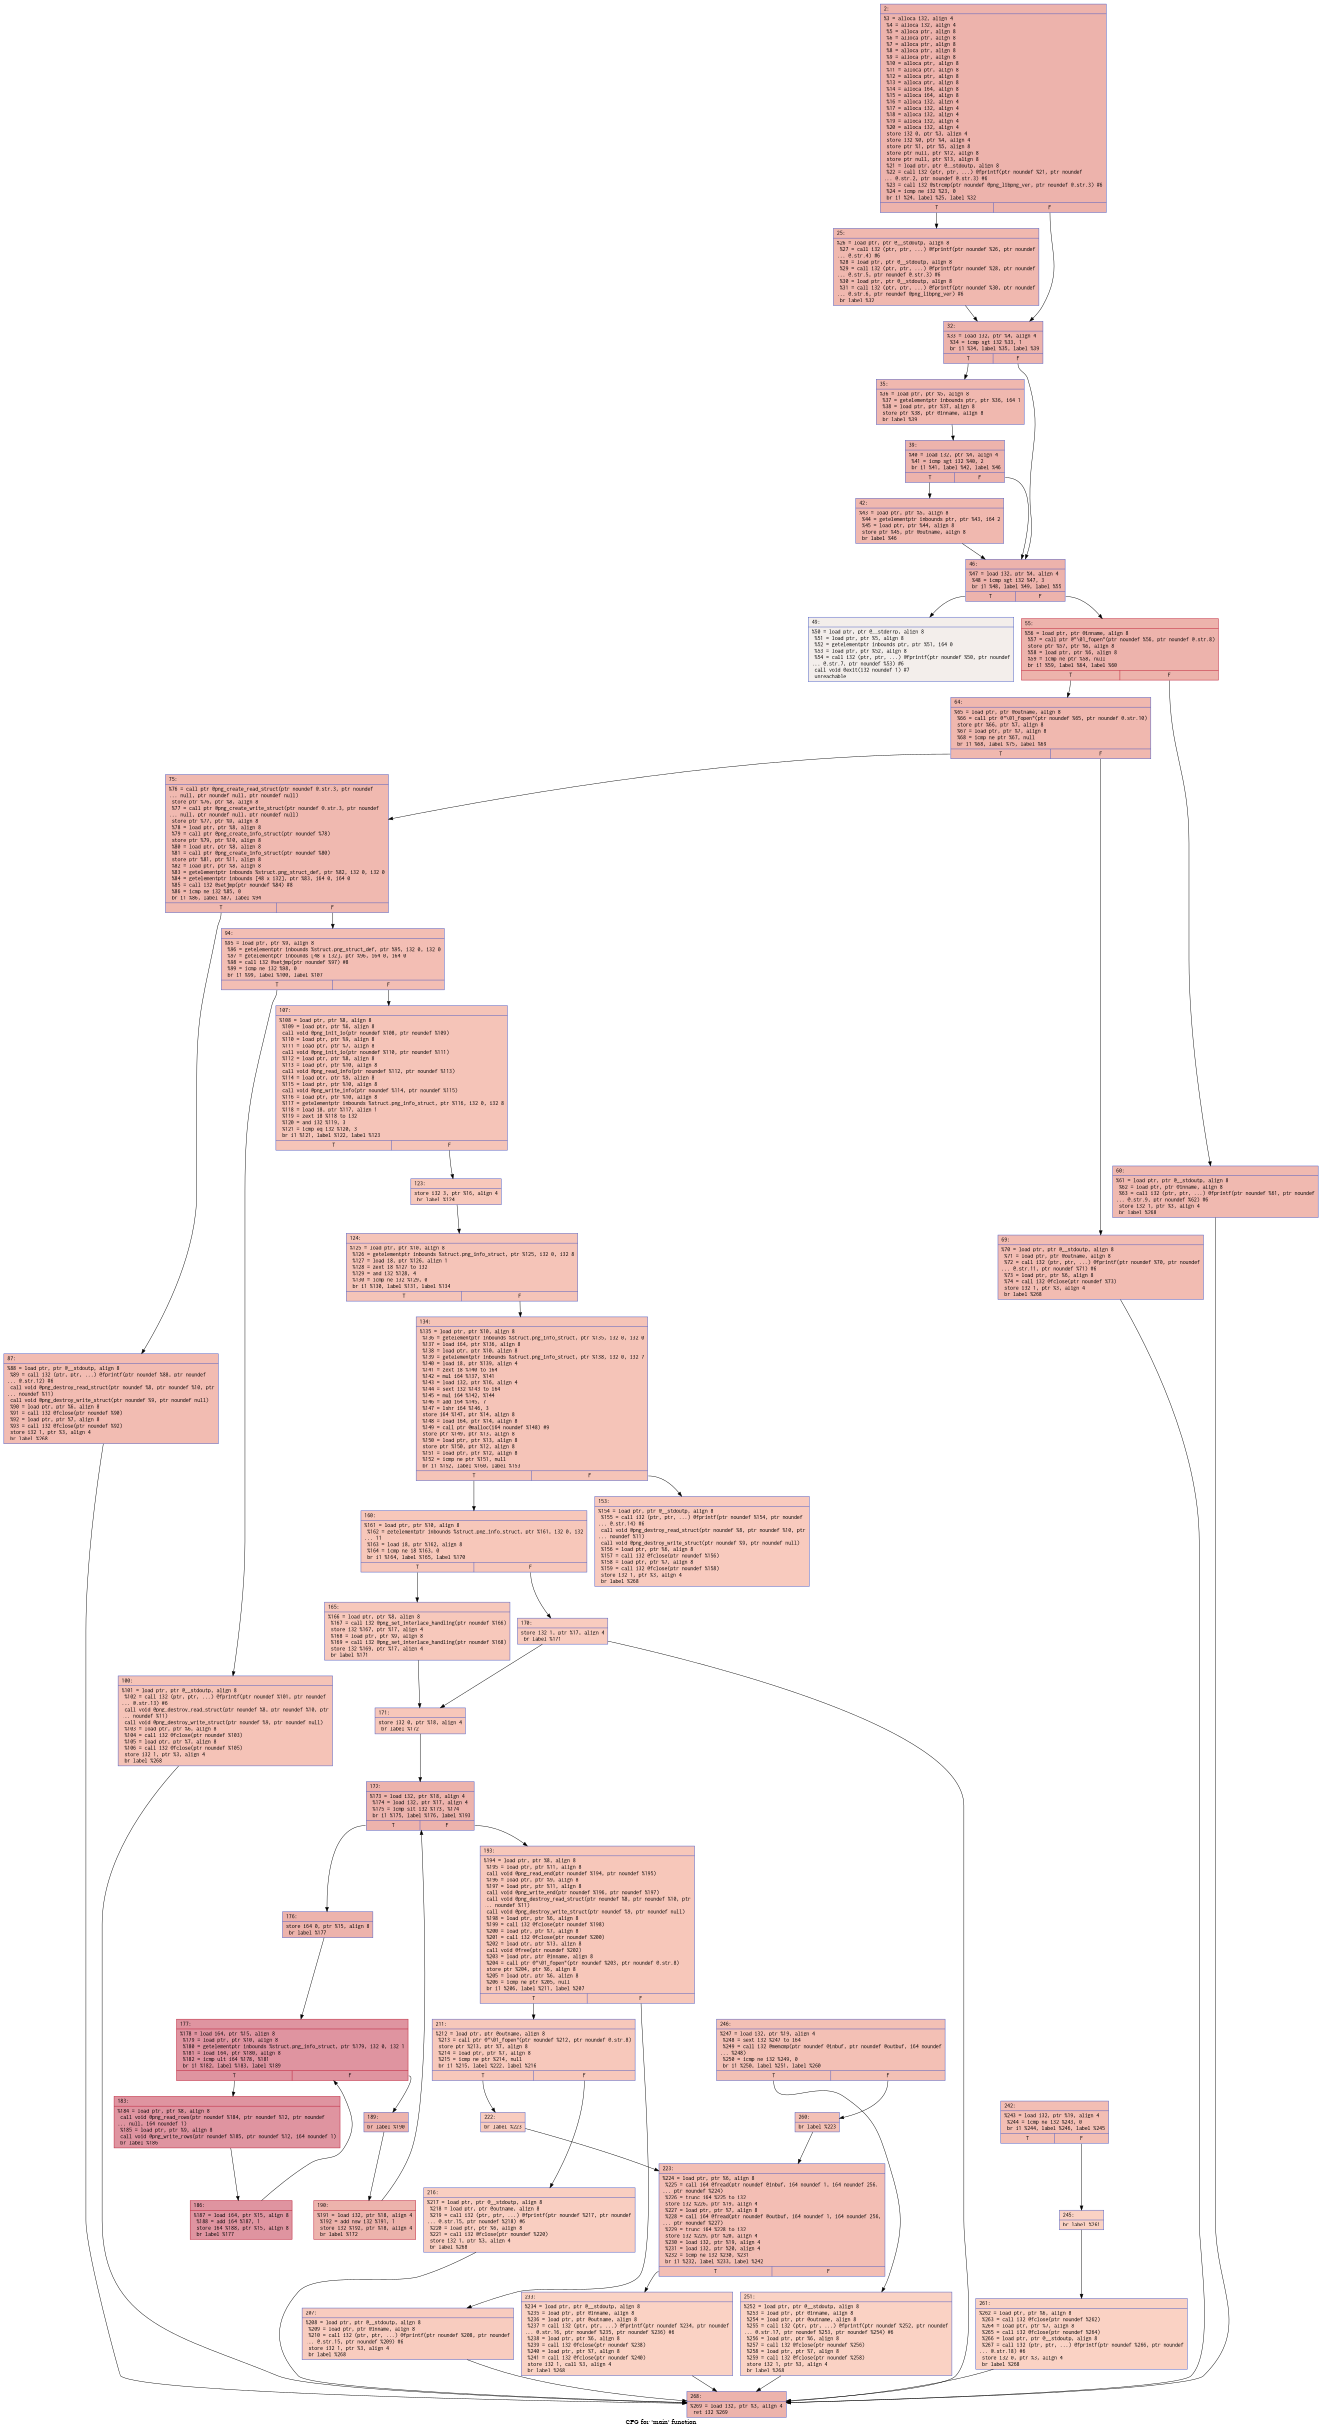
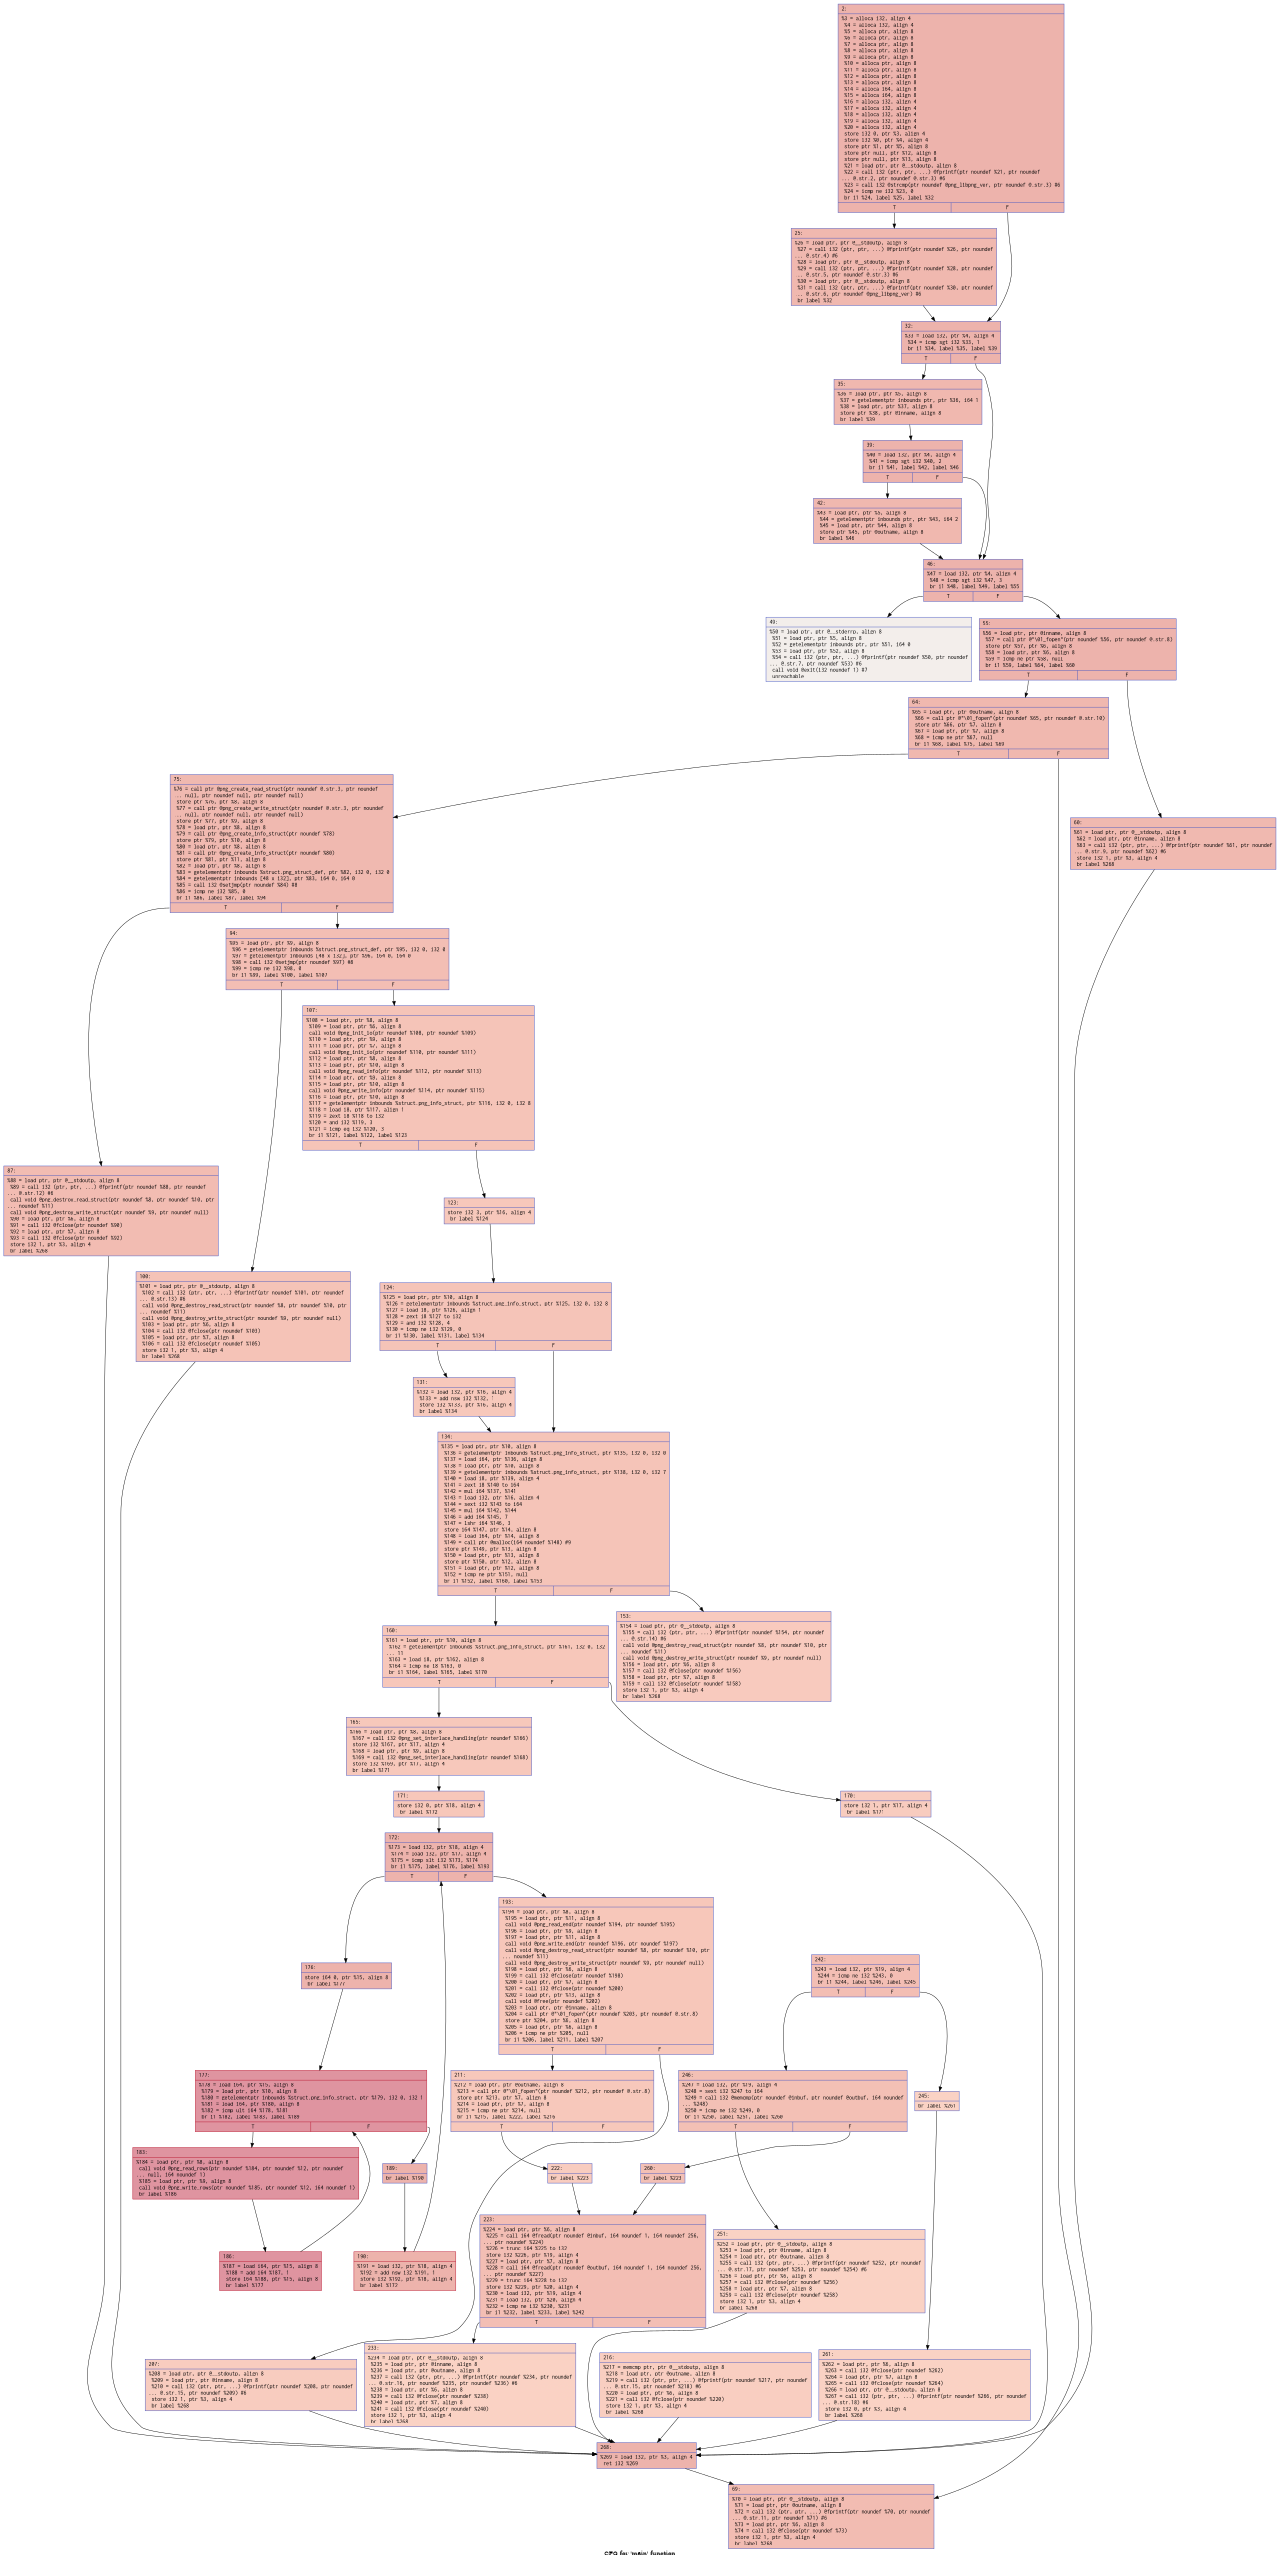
(1120, 649) -> (1078, 649)
none -> (464, 1397)
(493, 1675) -> none
none -> (784, 2022)
(1199, 2032) -> (707, 2476)
(574, 2134) -> none
(485, 2202) -> (664, 2367)
(568, 2364) -> (410, 2415)
